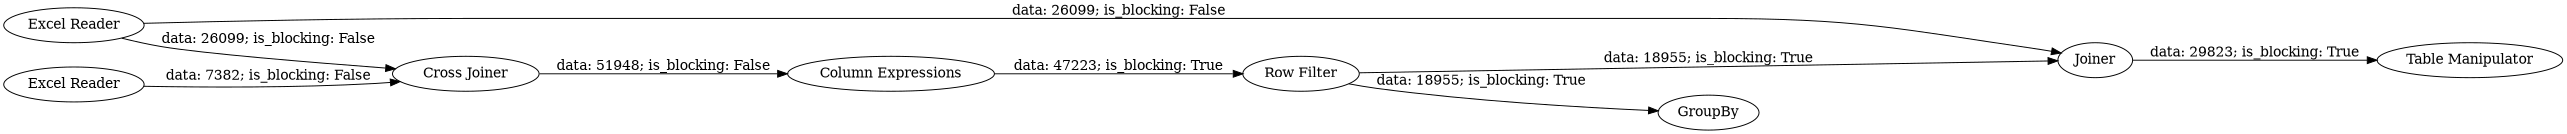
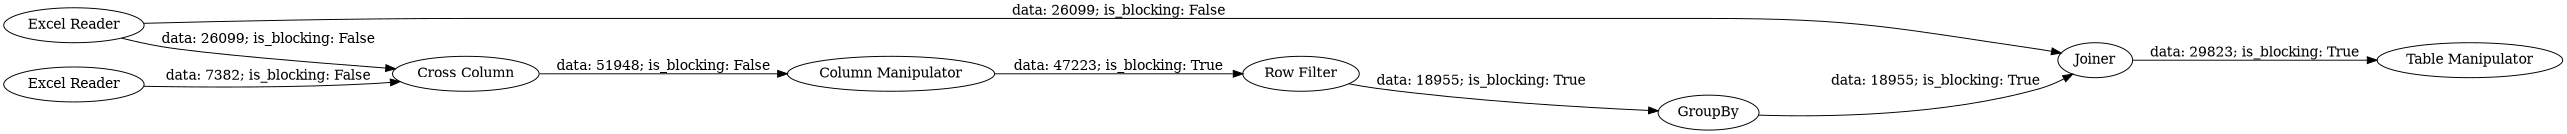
(1704, 67) -> (1913, 111)
(466, 74) -> (466, 74)
(891, 74) -> (891, 74)
